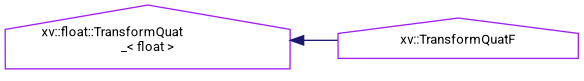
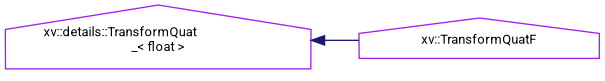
(148, 40) -> (158, 40)
